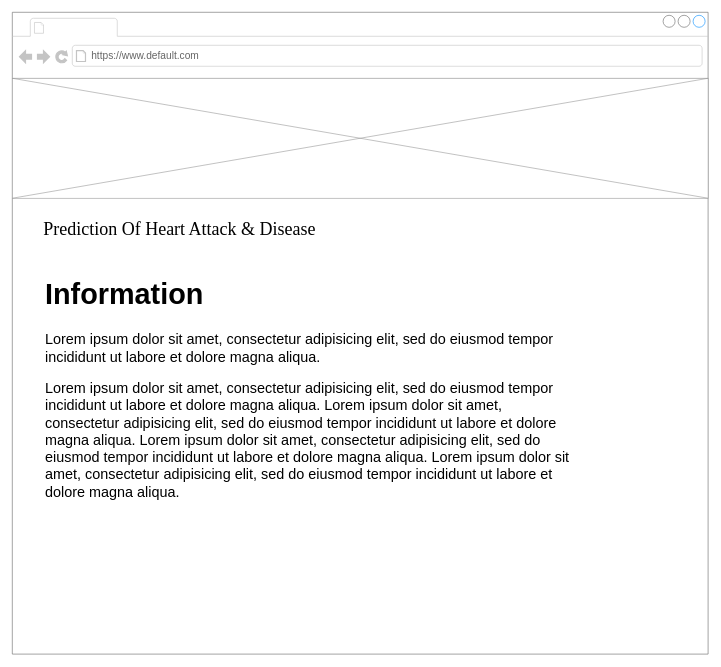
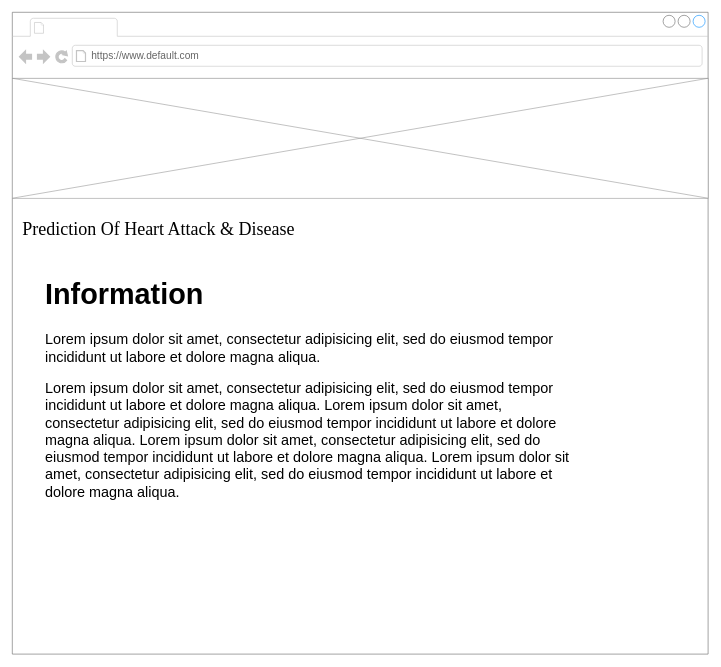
(192, 231) -> (171, 231)
